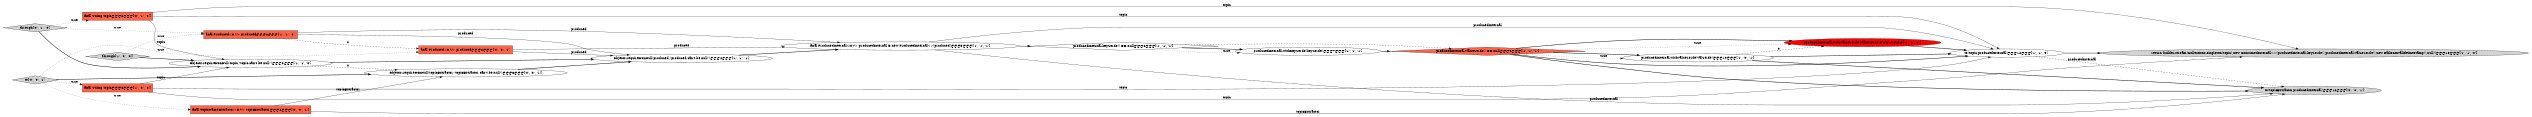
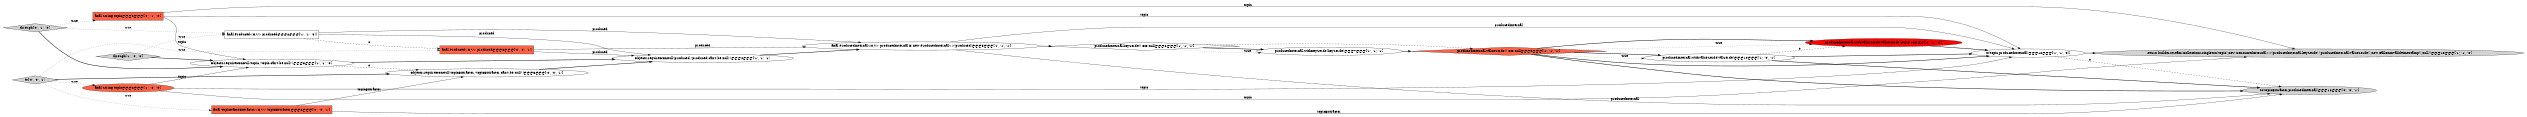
(251, 35) -> (272, 35)
(2082, 60) -> (2090, 60)
(118, 88) -> (128, 88)
